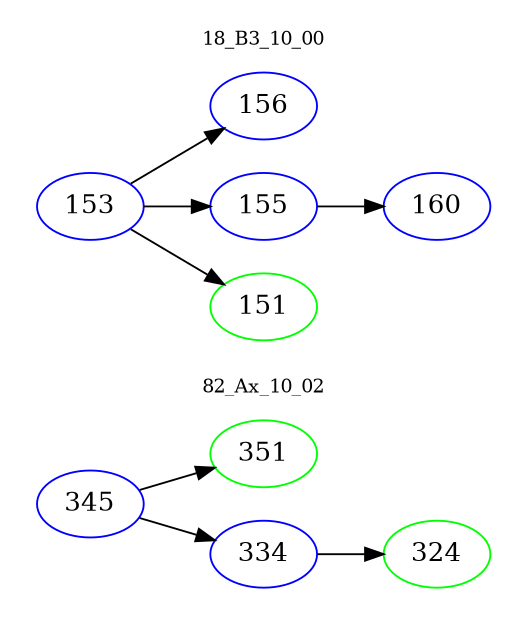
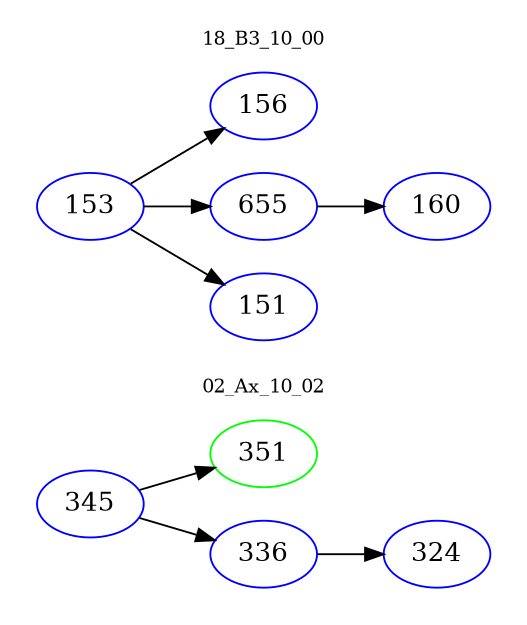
(264, 206) -> (264, 206)
(264, 307) -> (264, 307)
(264, 388) -> (264, 388)
(264, 554) -> (264, 554)
(437, 554) -> (437, 554)
